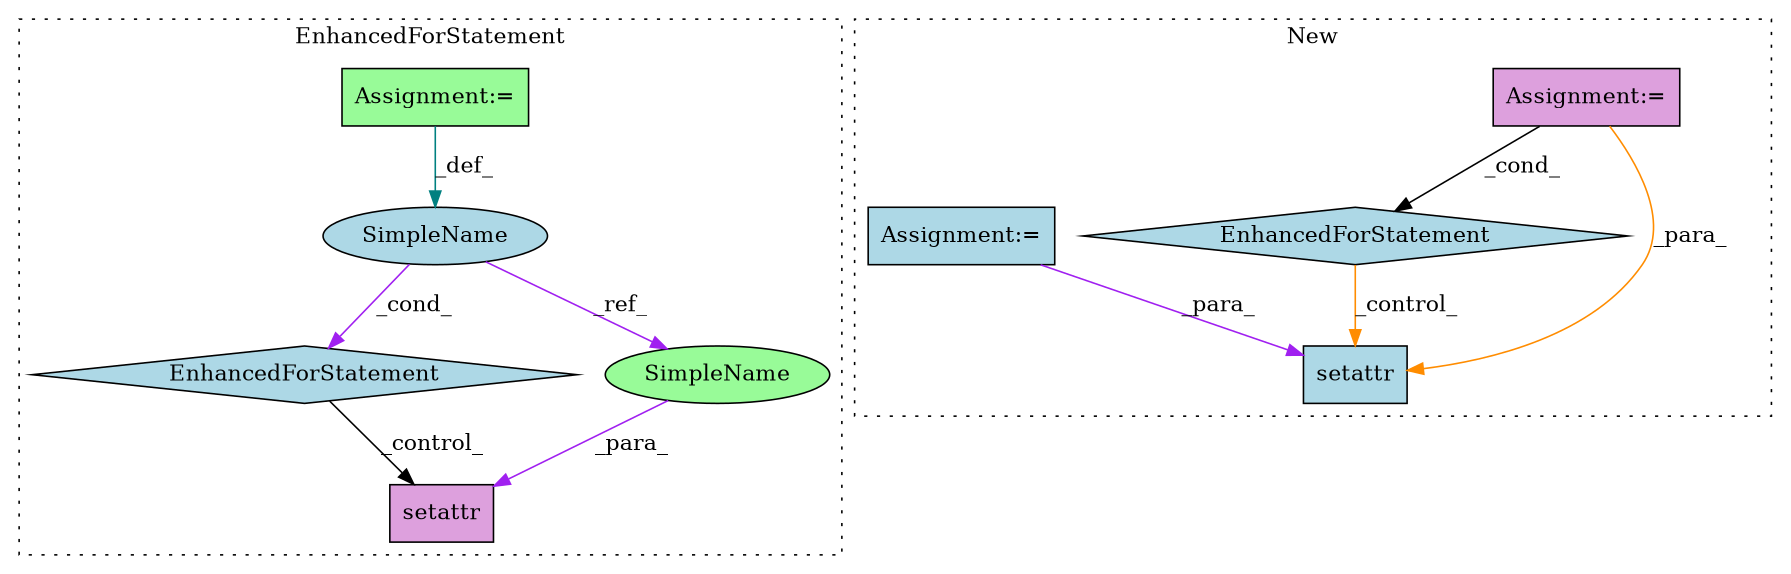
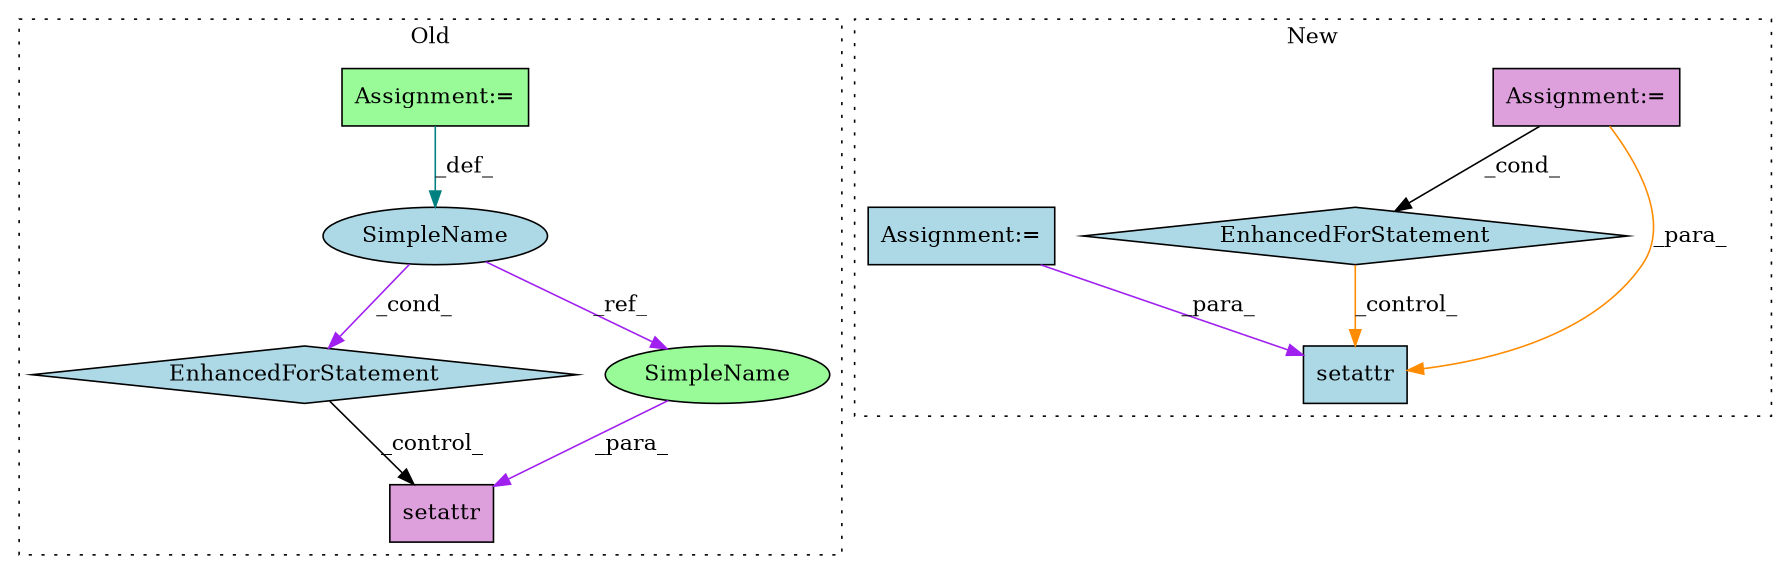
(430, 37) -> (430, 37)
